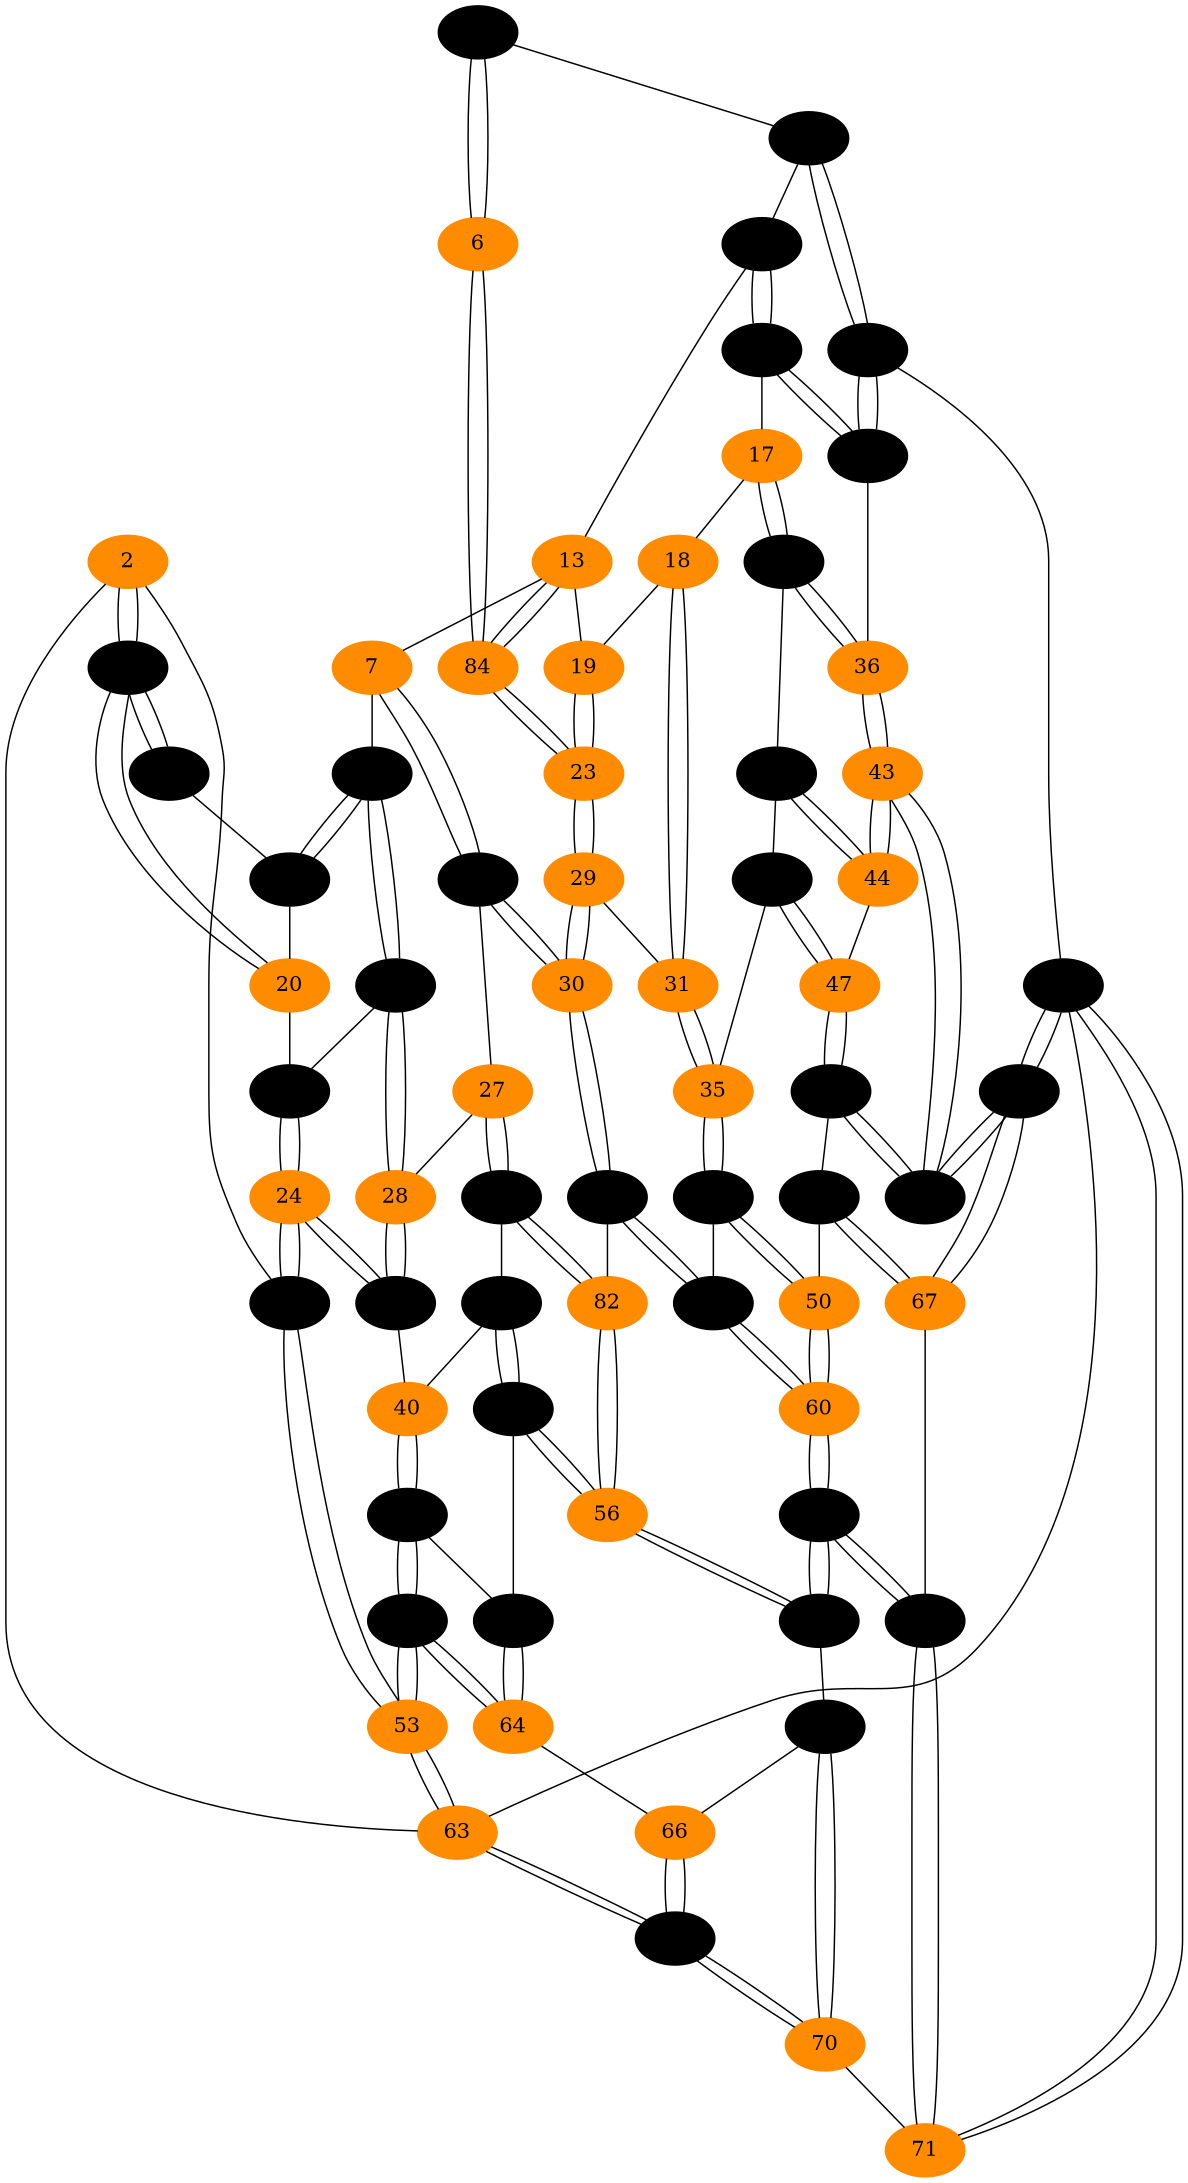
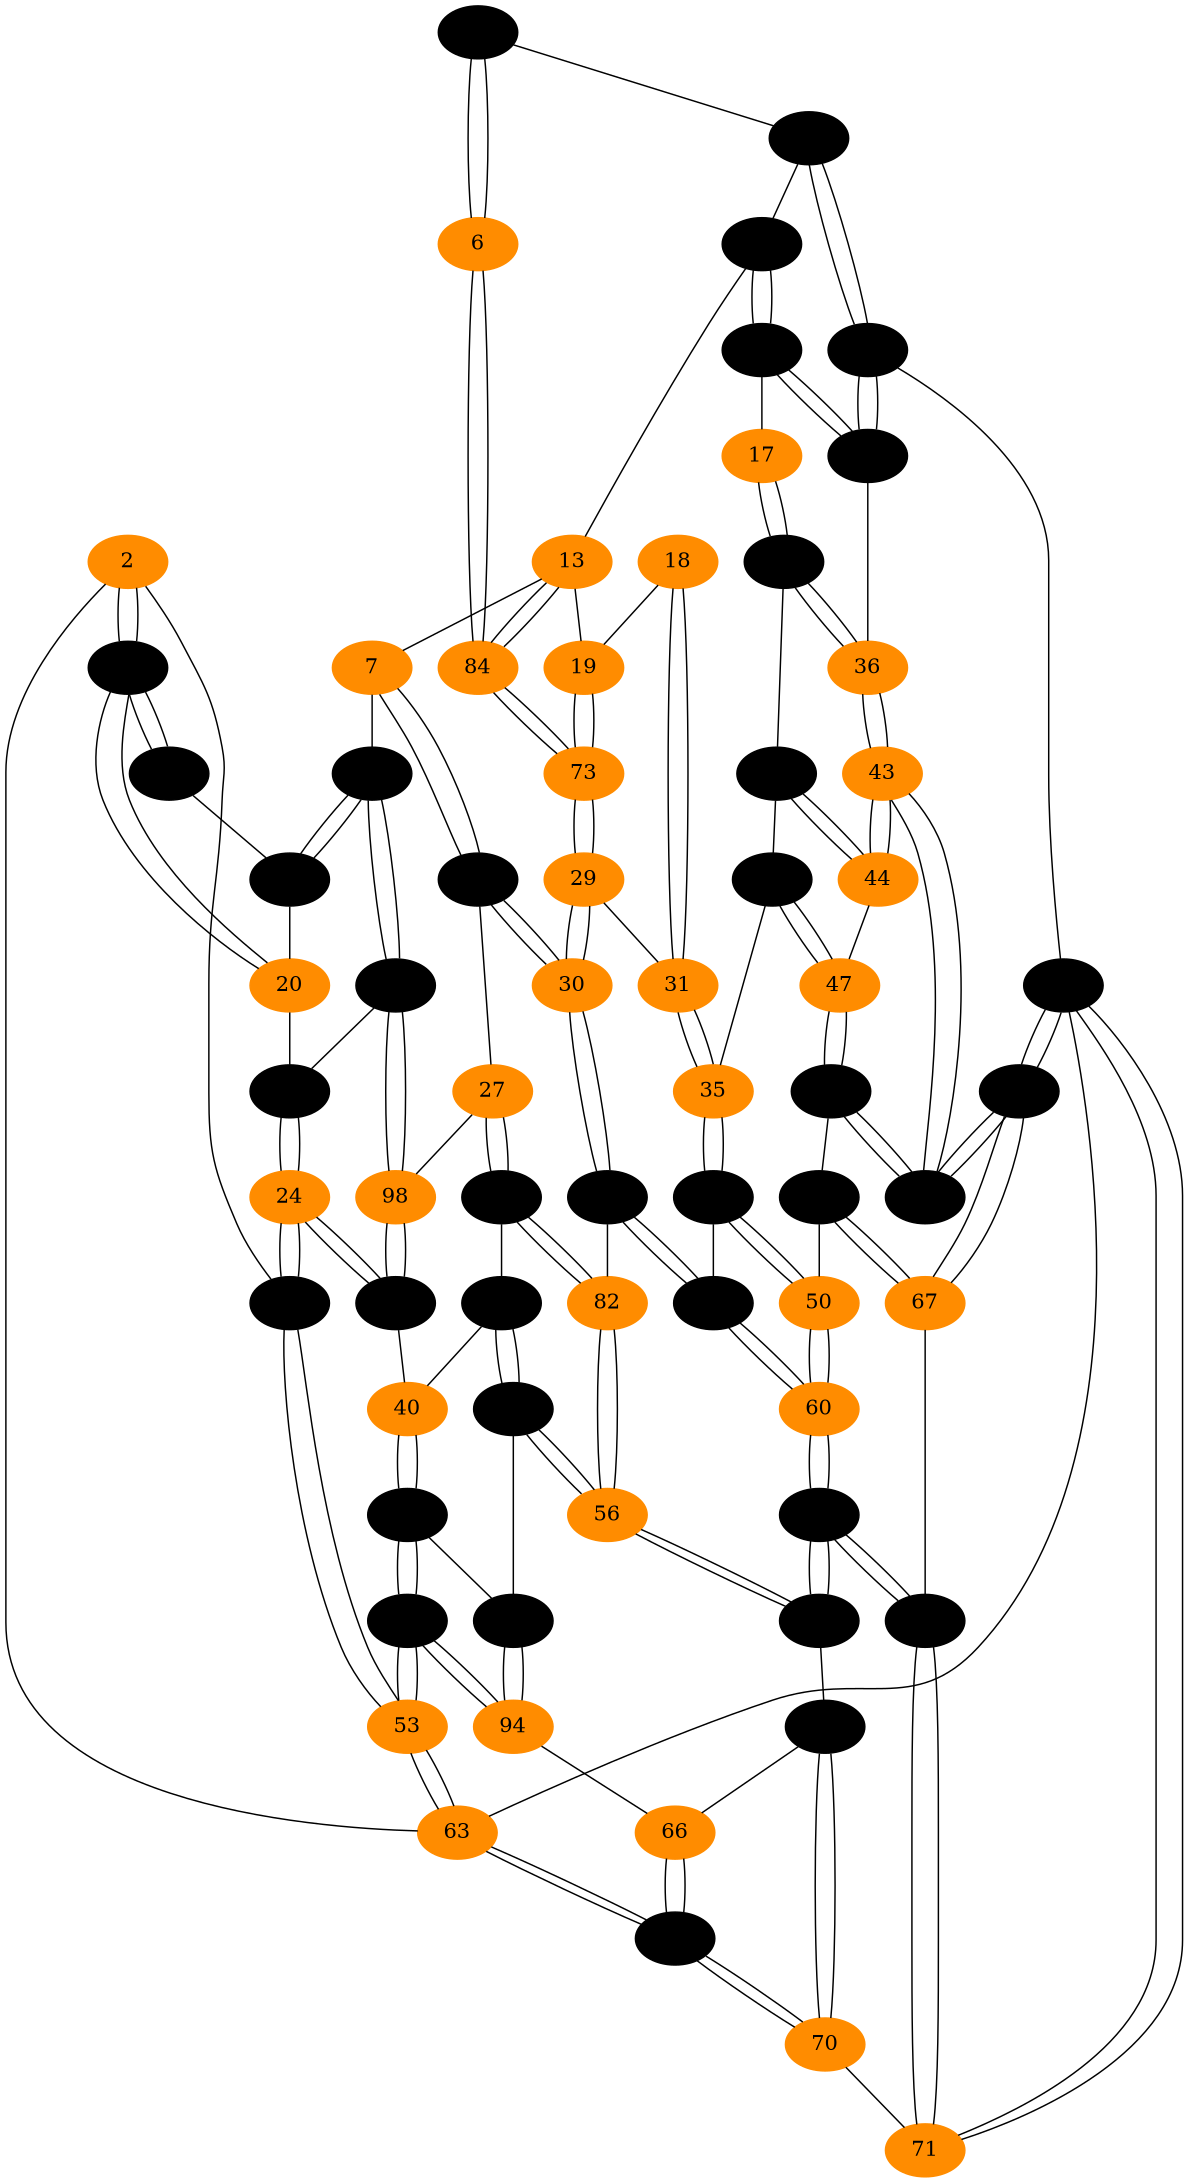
(720, 509) -> none
(584, 774) -> (584, 774)
(396, 1197) -> (396, 1197)
(513, 1727) -> (513, 1727)
